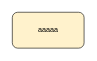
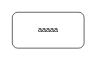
(48, 30) -> (48, 30)
